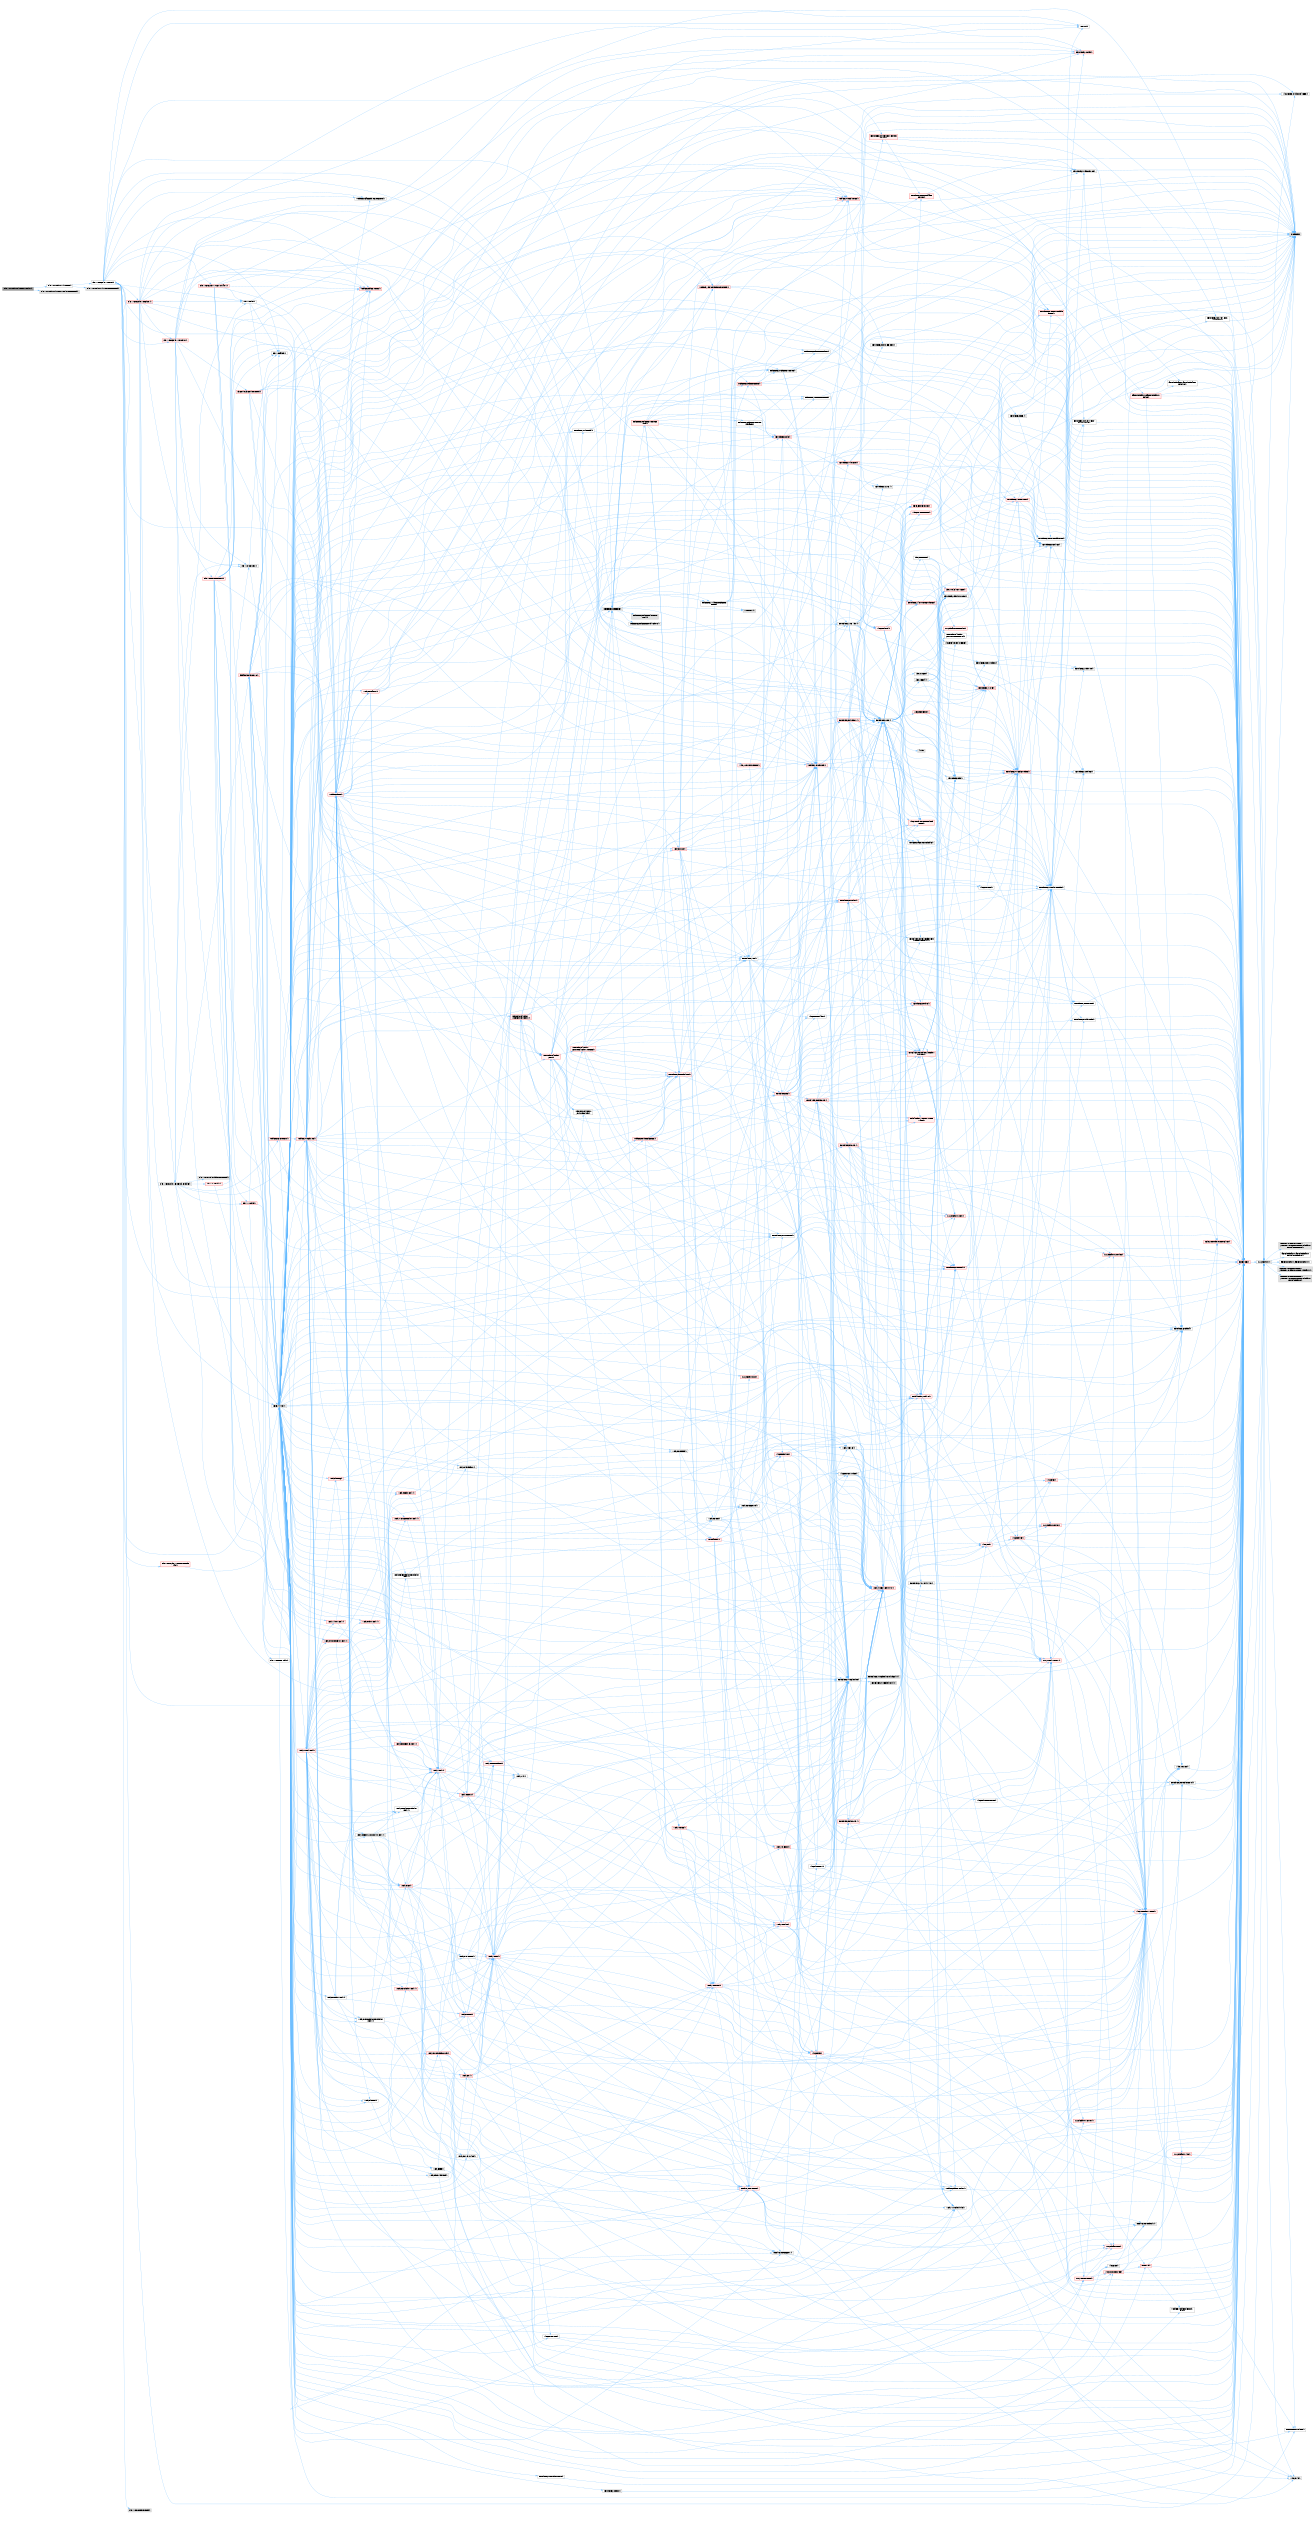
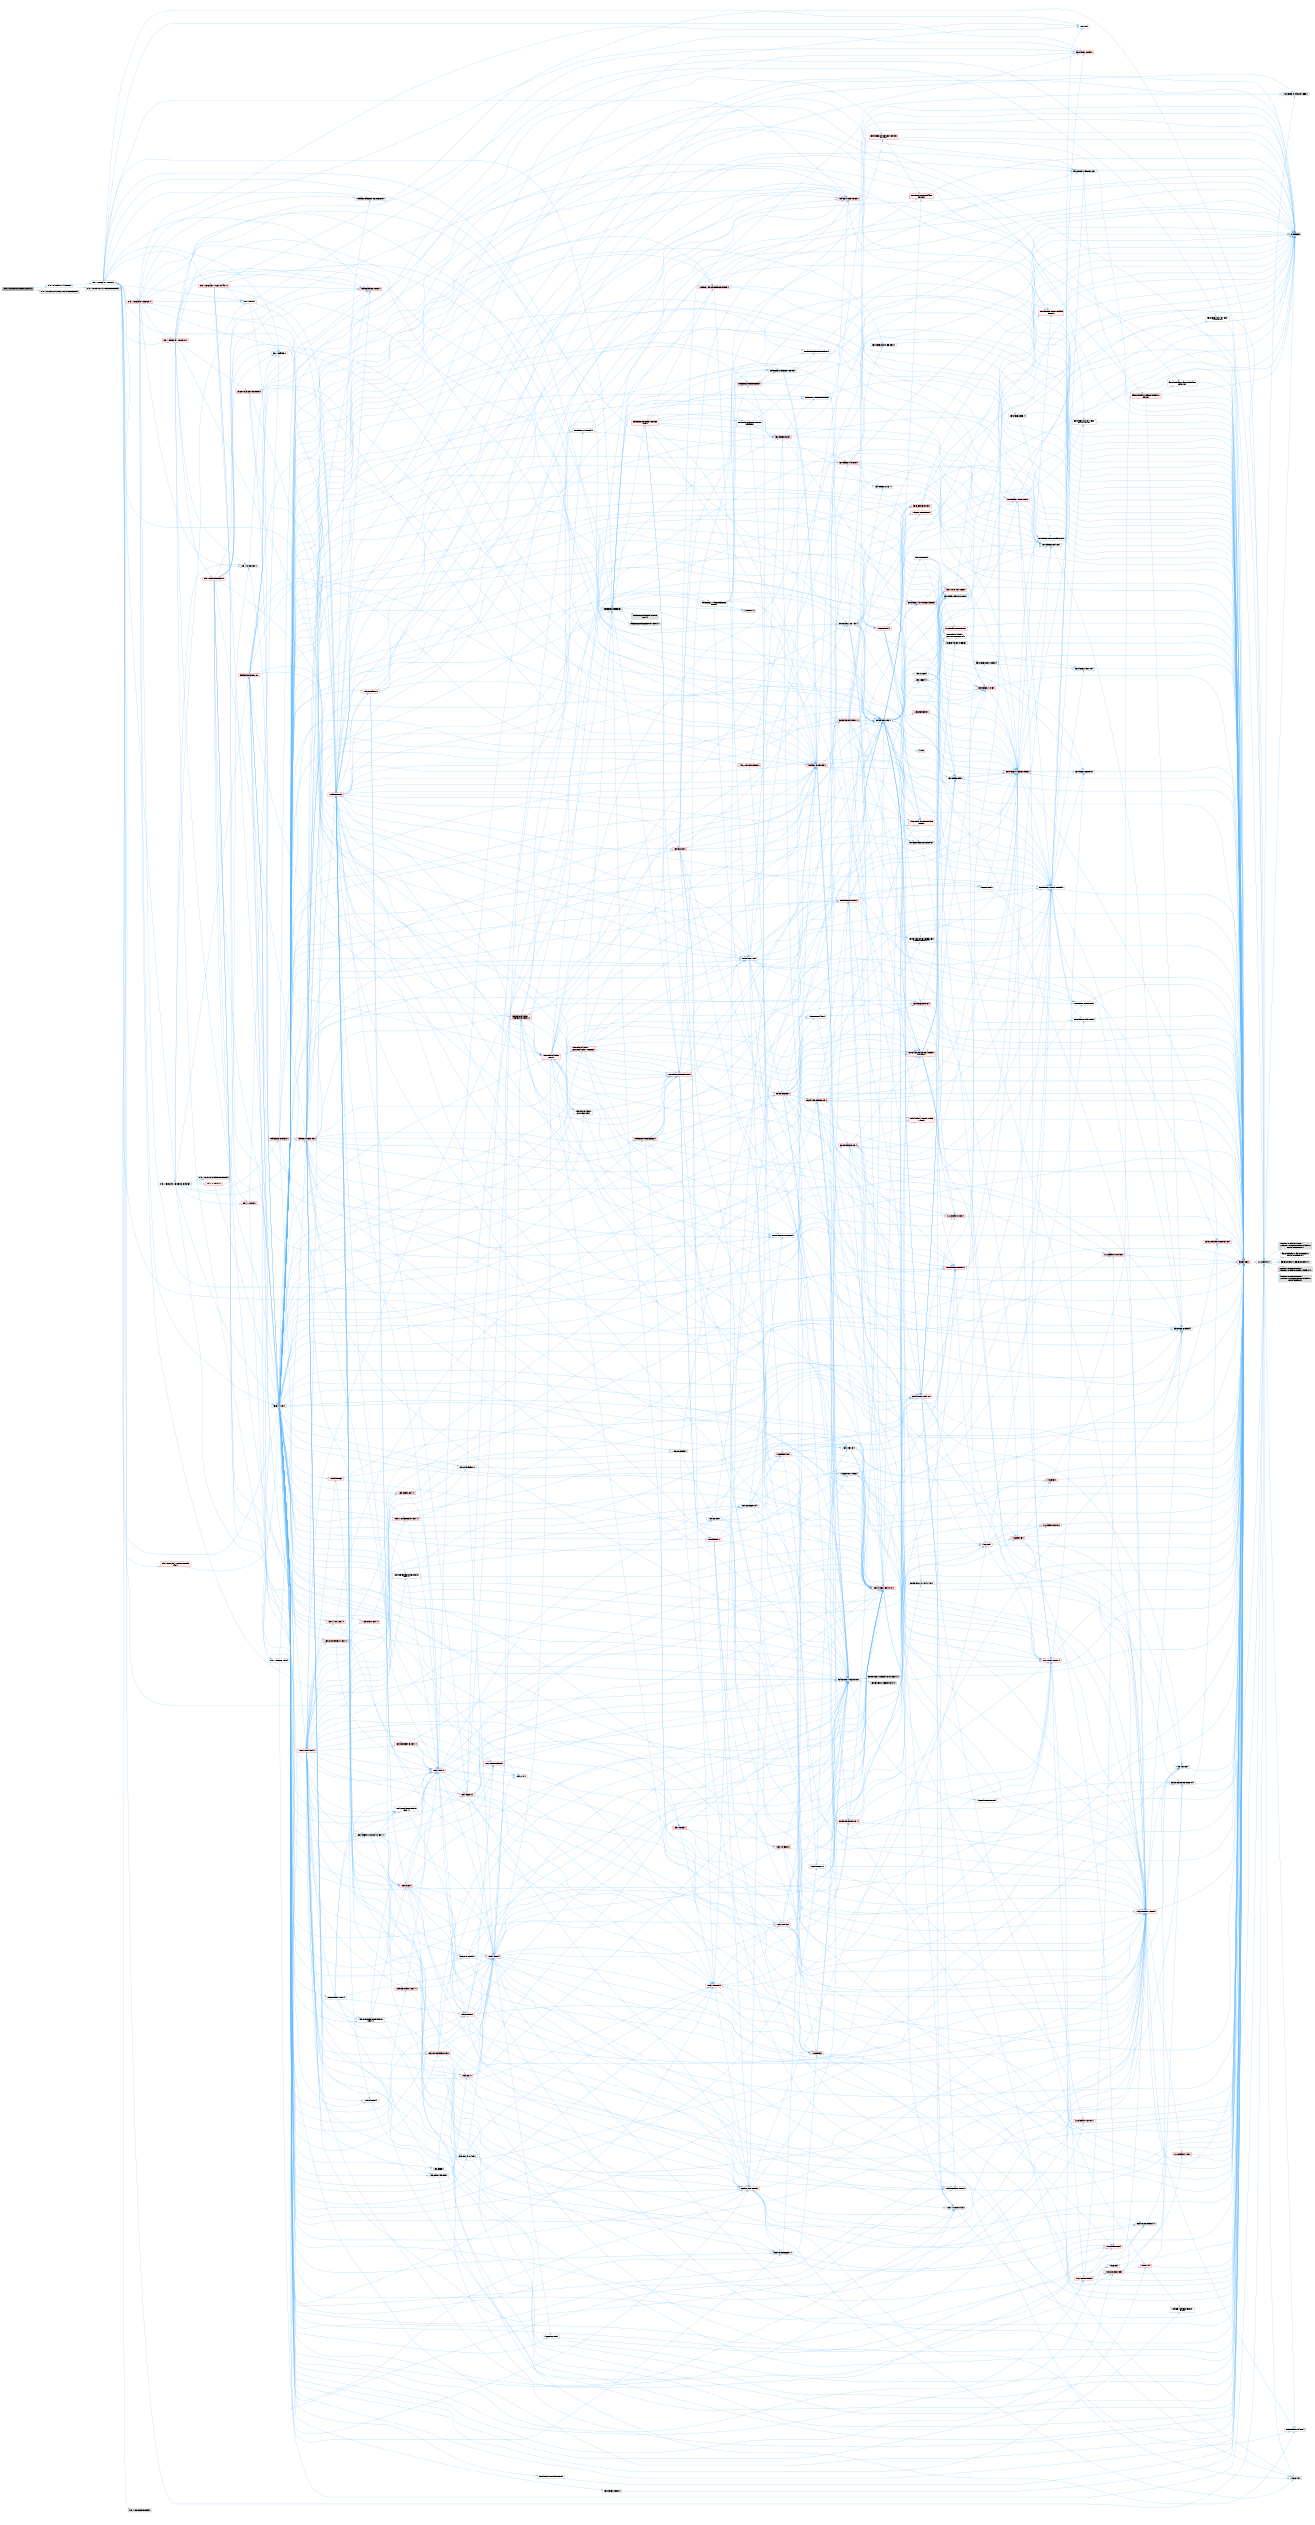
(1084, 772) -> (1084, 772)
(749, 1377) -> none
(1001, 1389) -> (964, 1406)
